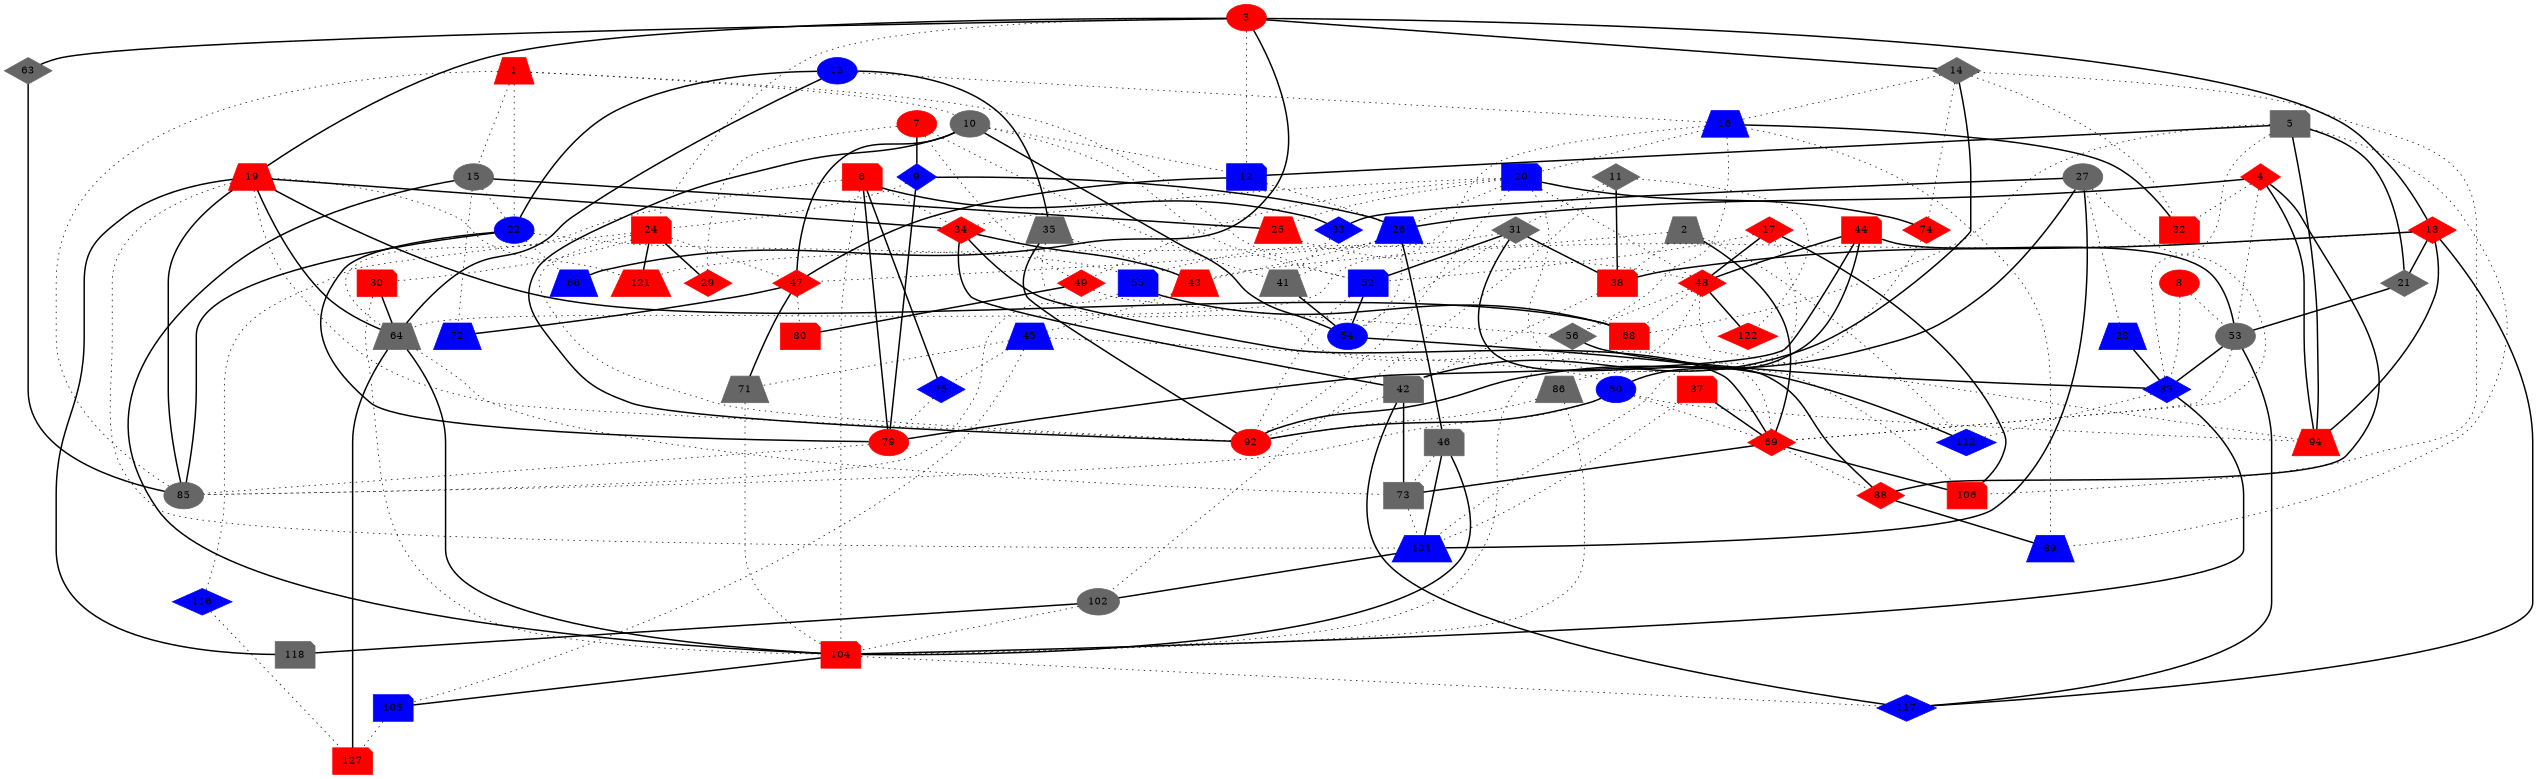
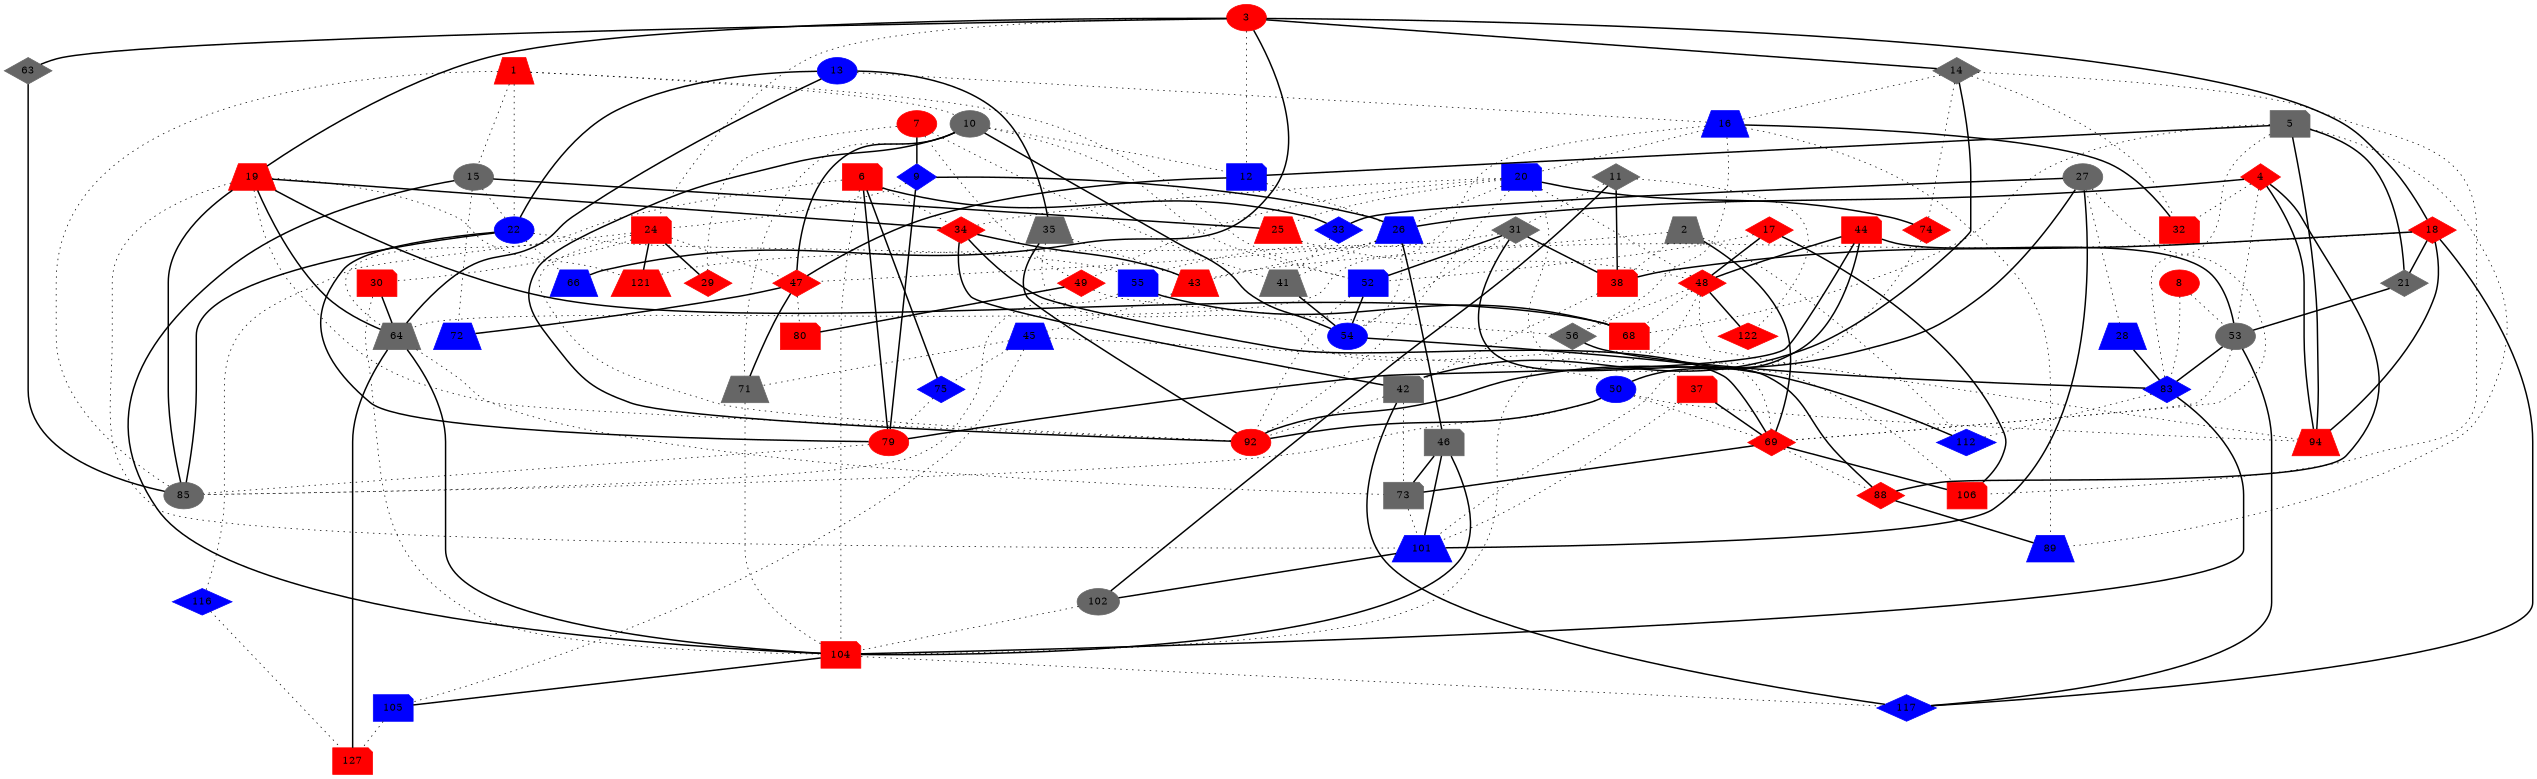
none -> (782, 203)
(1360, 389) -> (1360, 389)
(1559, 389) -> none
(1404, 442) -> (1404, 442)
(1424, 469) -> (1424, 469)
(295, 655) -> none
